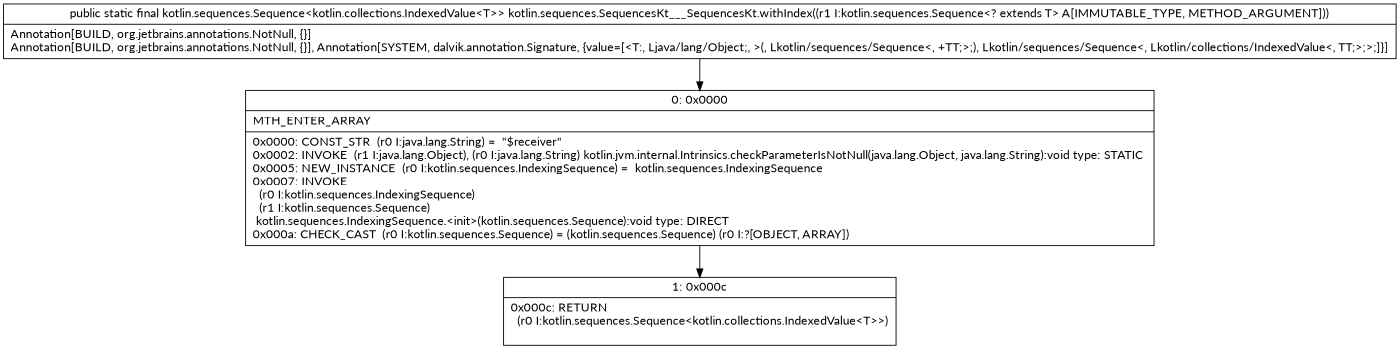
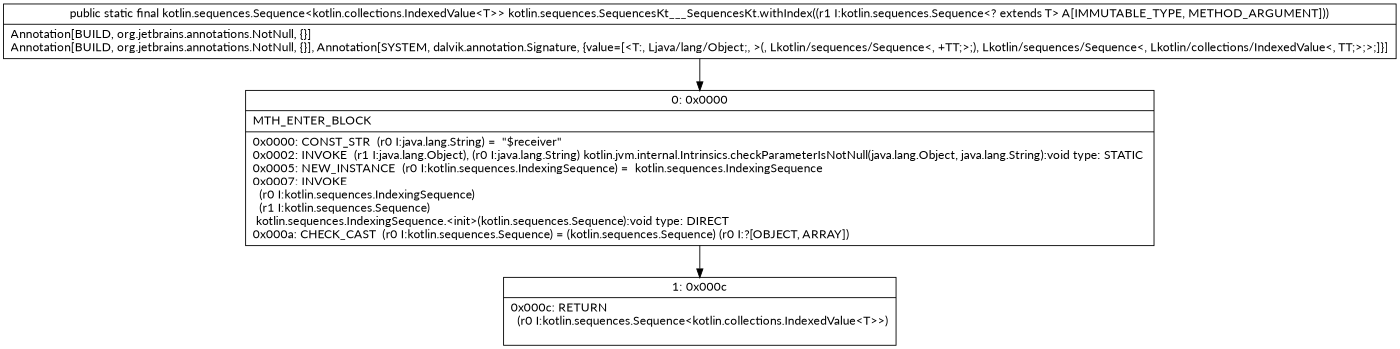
(312, 121) -> (312, 121)
